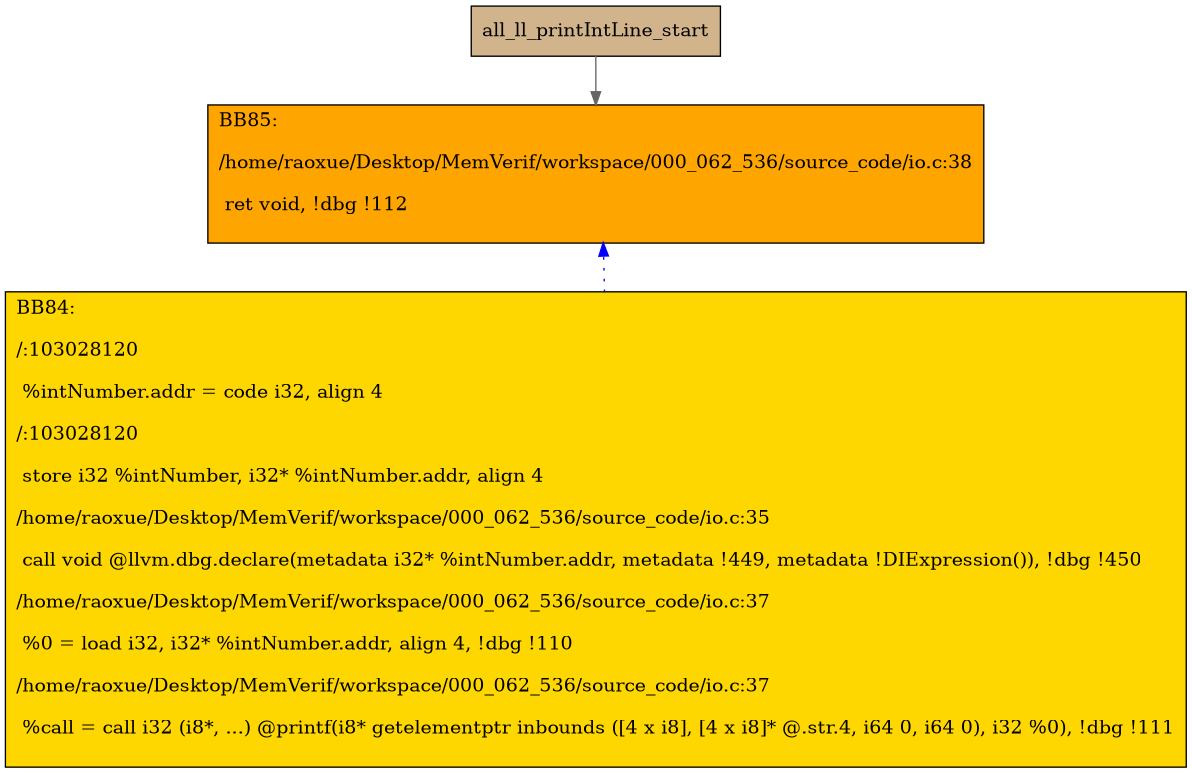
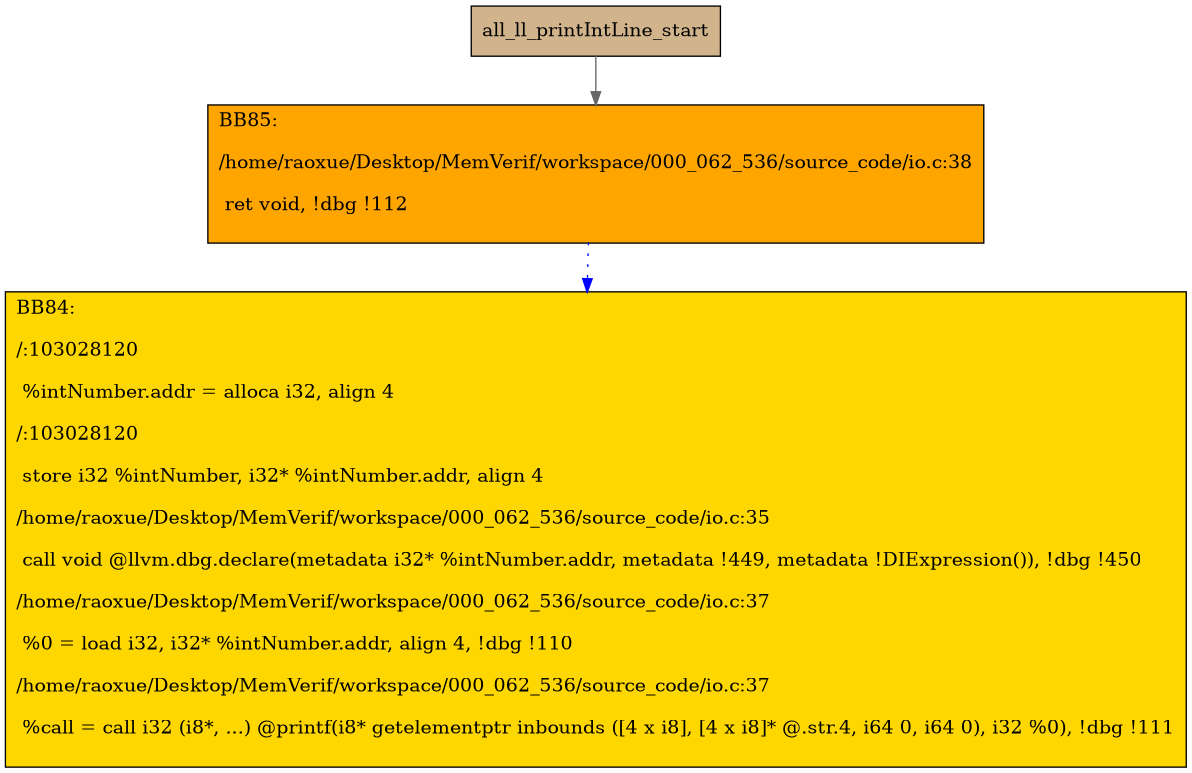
(604, 274) -> (588, 261)
(200, 392) -> (206, 392)
